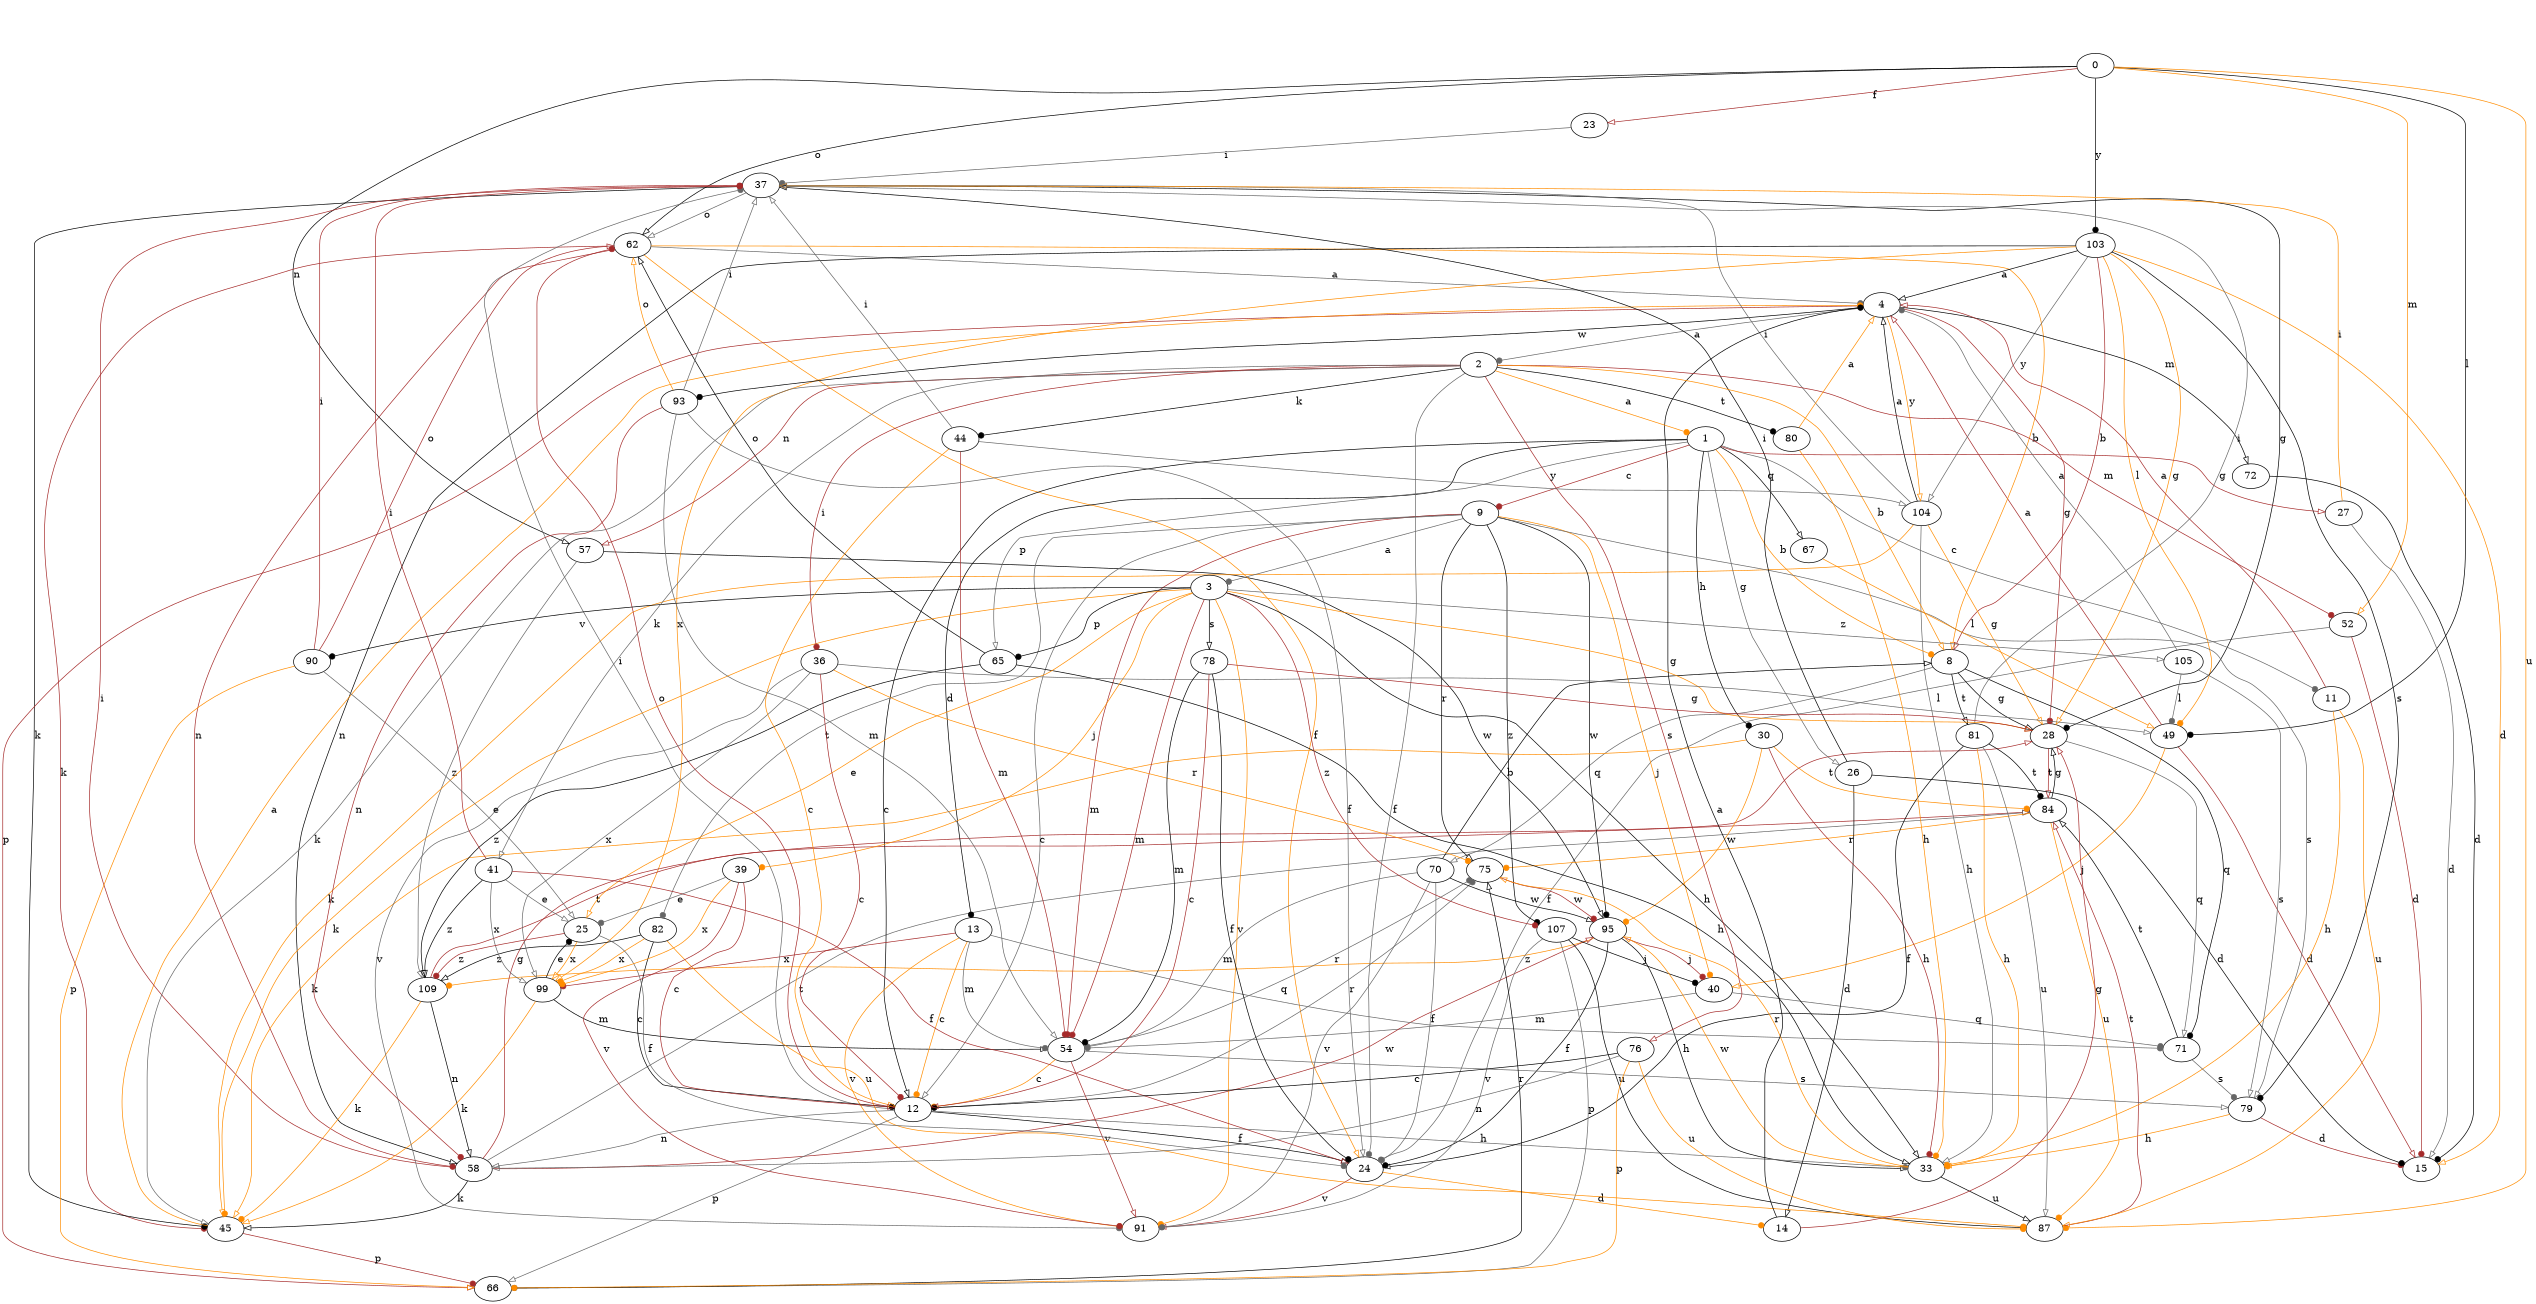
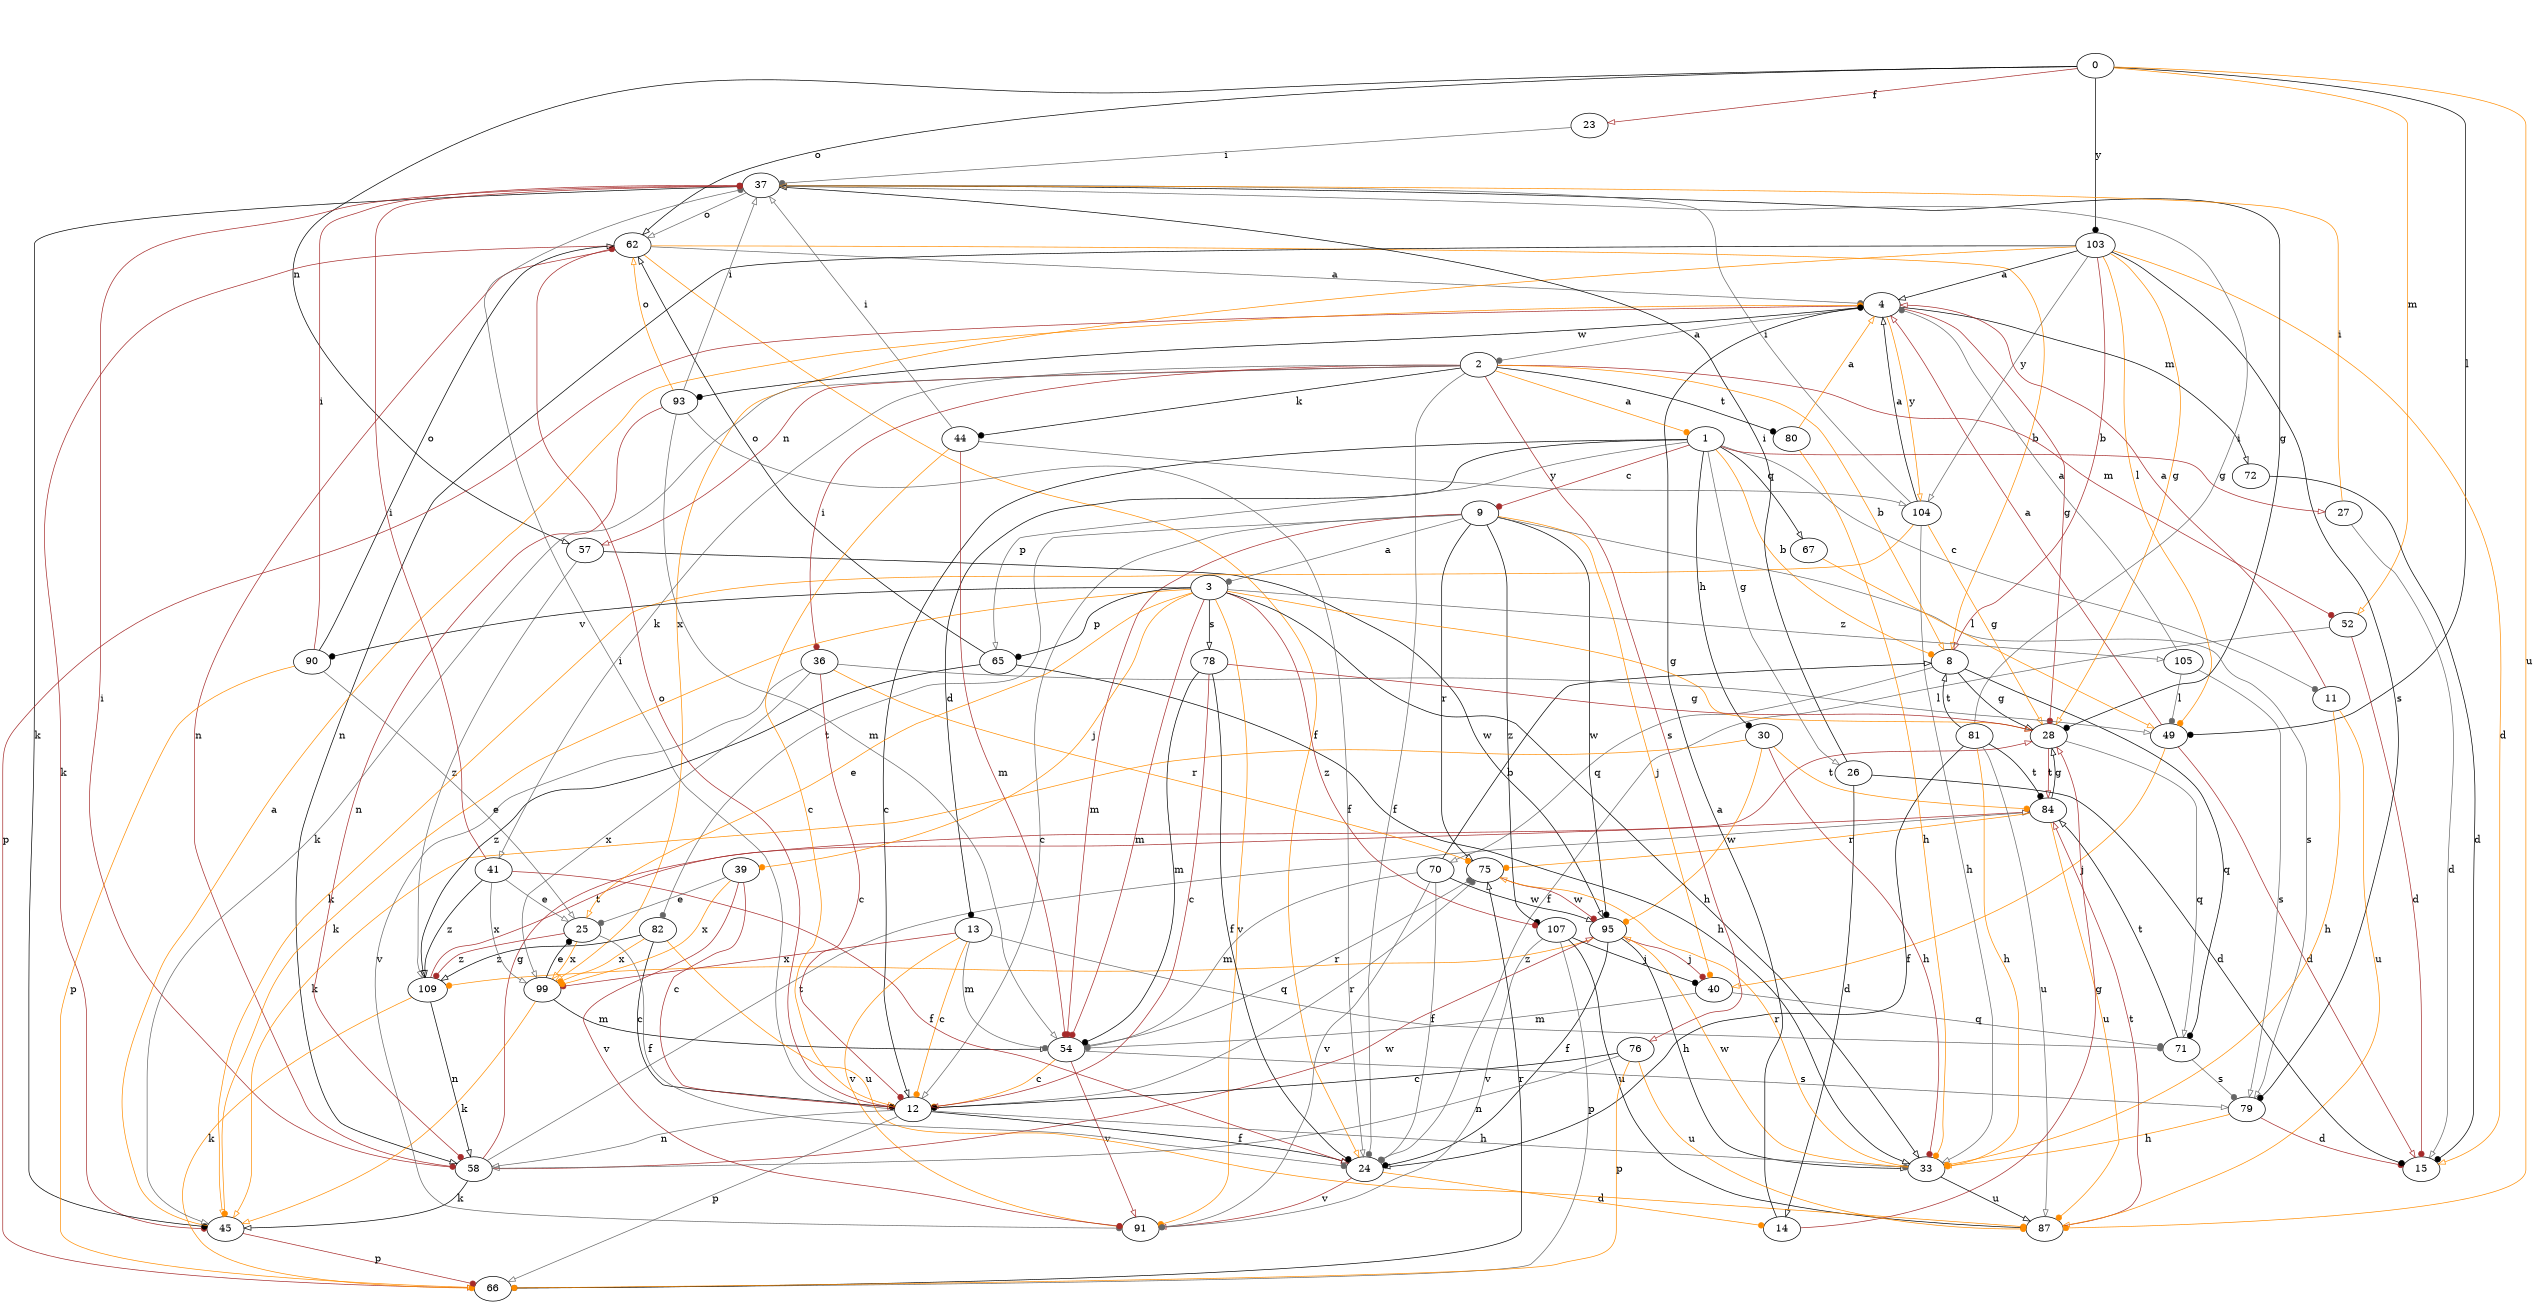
(434, 417) -> (434, 417)
(1957, 697) -> (1945, 707)
(345, 1111) -> (183, 1201)
